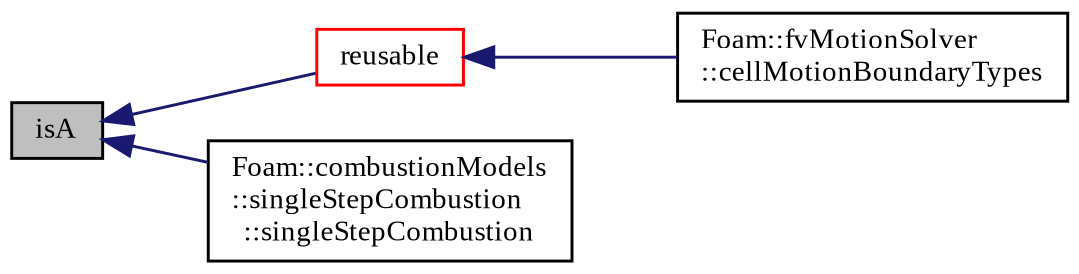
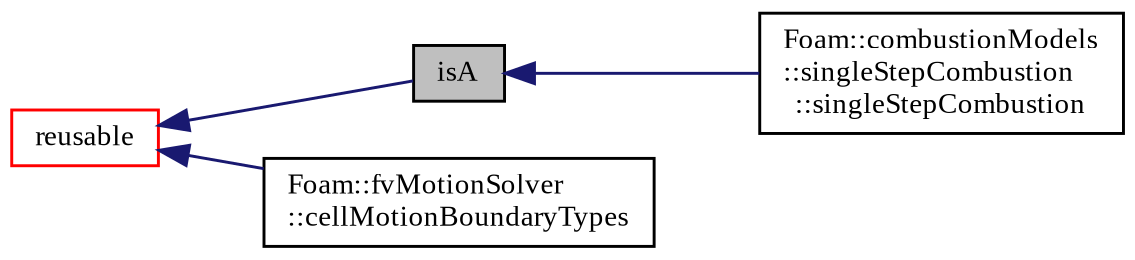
(224, 94) -> (300, 101)
